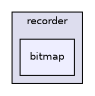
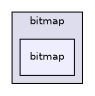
(47, 22) -> (47, 22)
